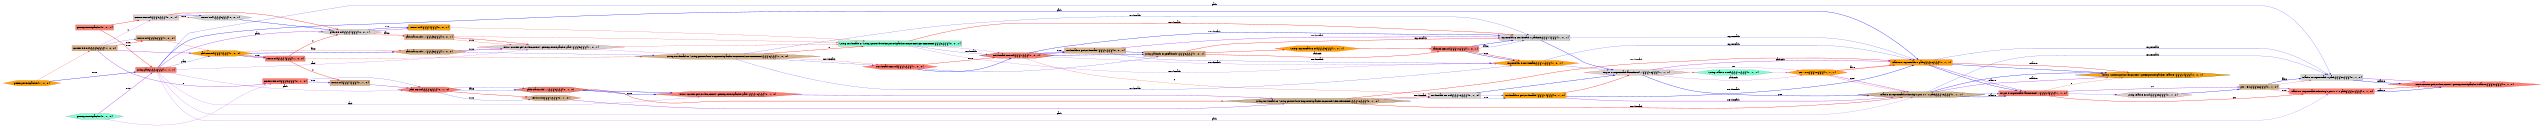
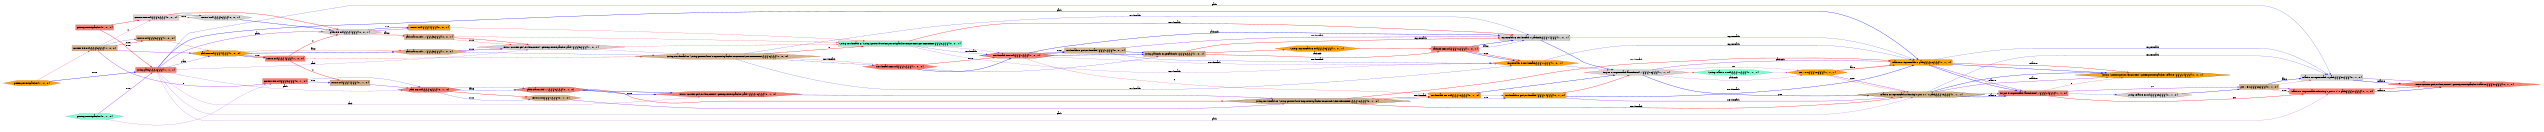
(1214, 32) -> (1214, 32)
(1455, 95) -> (1455, 95)
